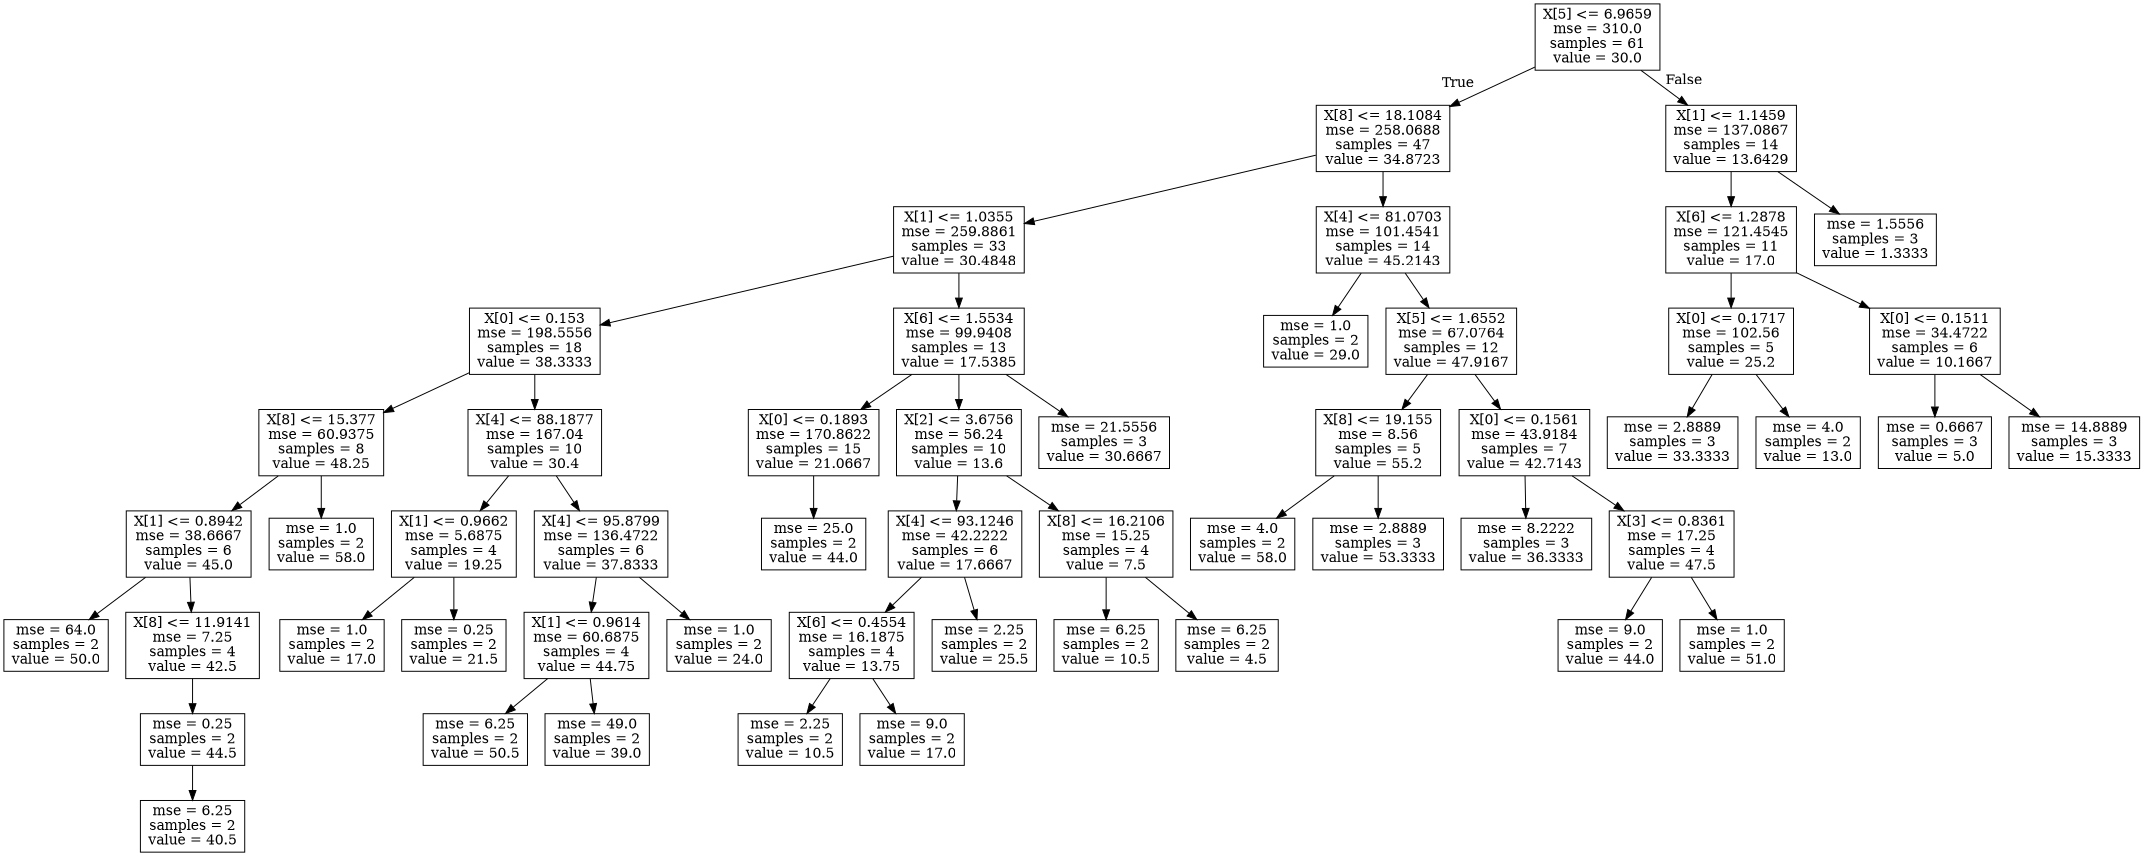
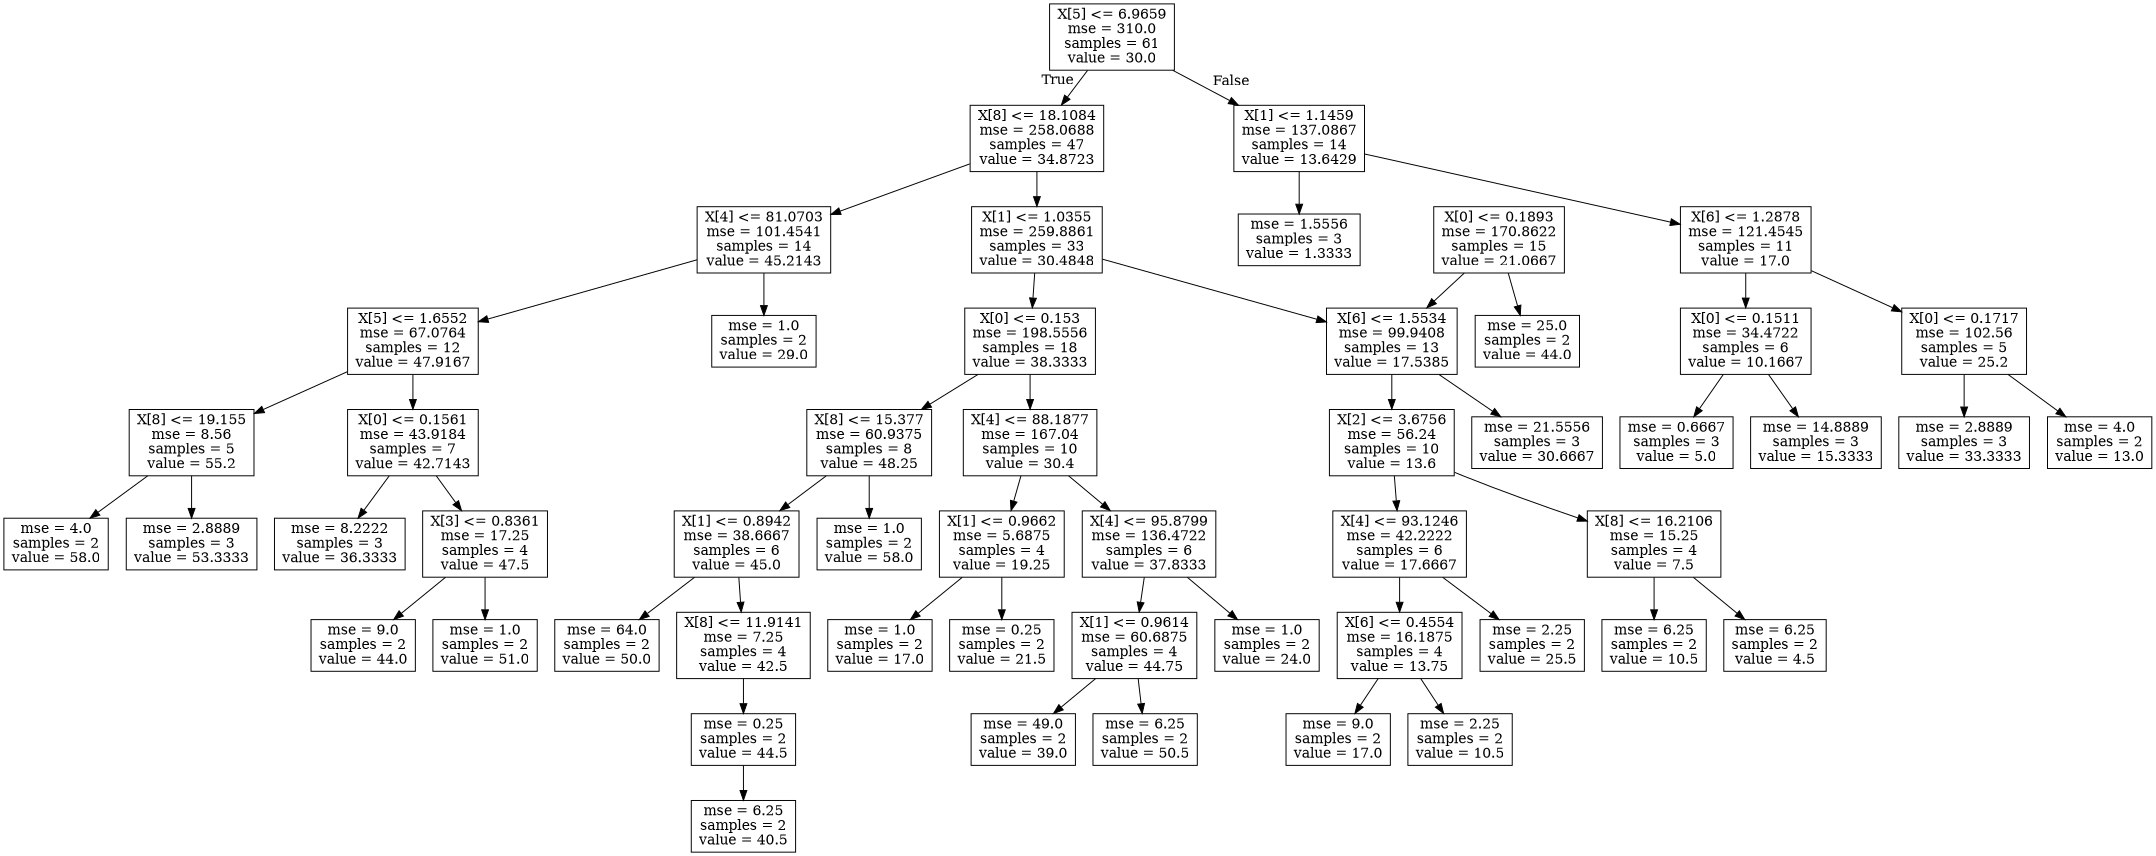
(890, 389) -> (1449, 287)
